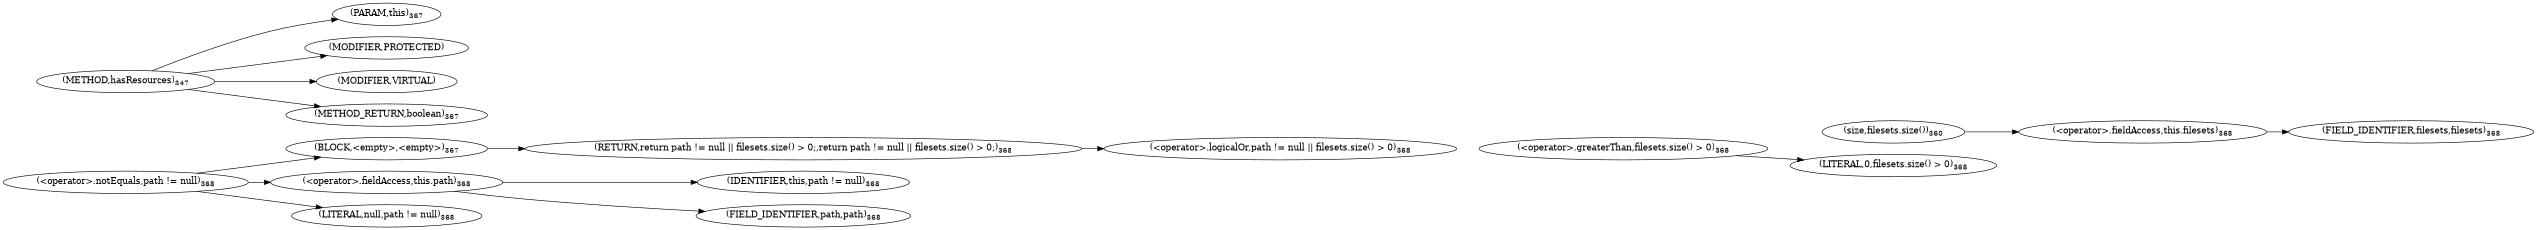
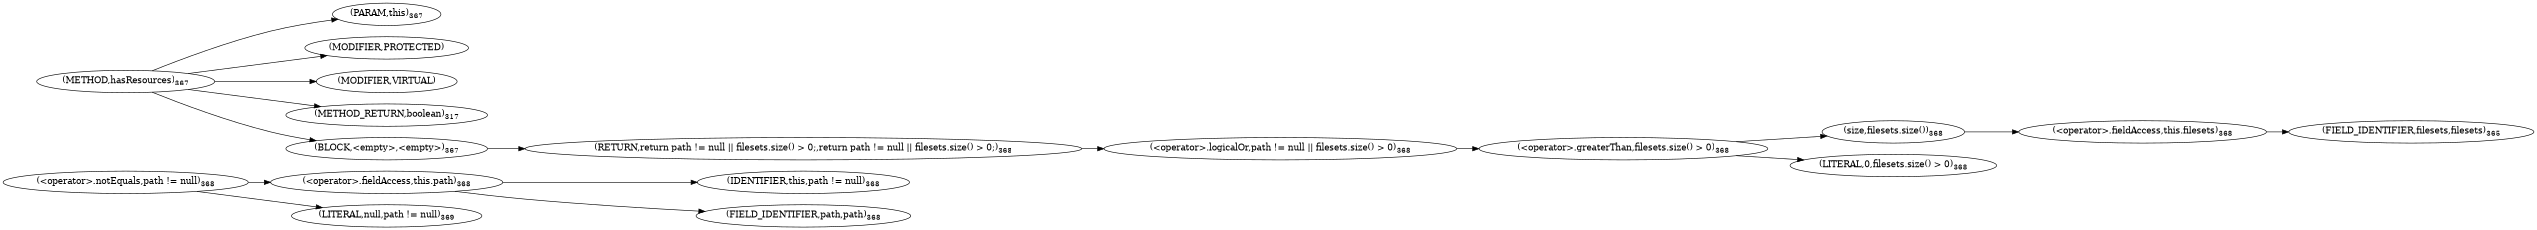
(182, 81) -> (182, 81)
(452, 114) -> (452, 114)
(1936, 131) -> (1936, 131)
(2493, 131) -> (2493, 131)
none -> (1778, 139)
none -> (1465, 149)
(256, 166) -> (230, 120)
(448, 215) -> (448, 215)
